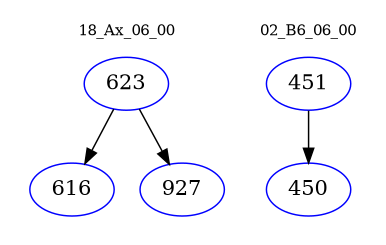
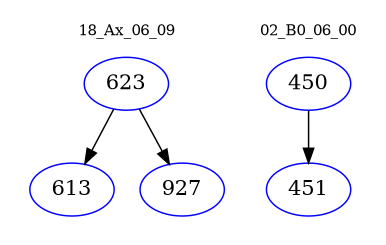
(127, 32) -> (127, 32)
(309, 32) -> (309, 32)
(309, 129) -> (309, 129)
(72, 190) -> (72, 190)
